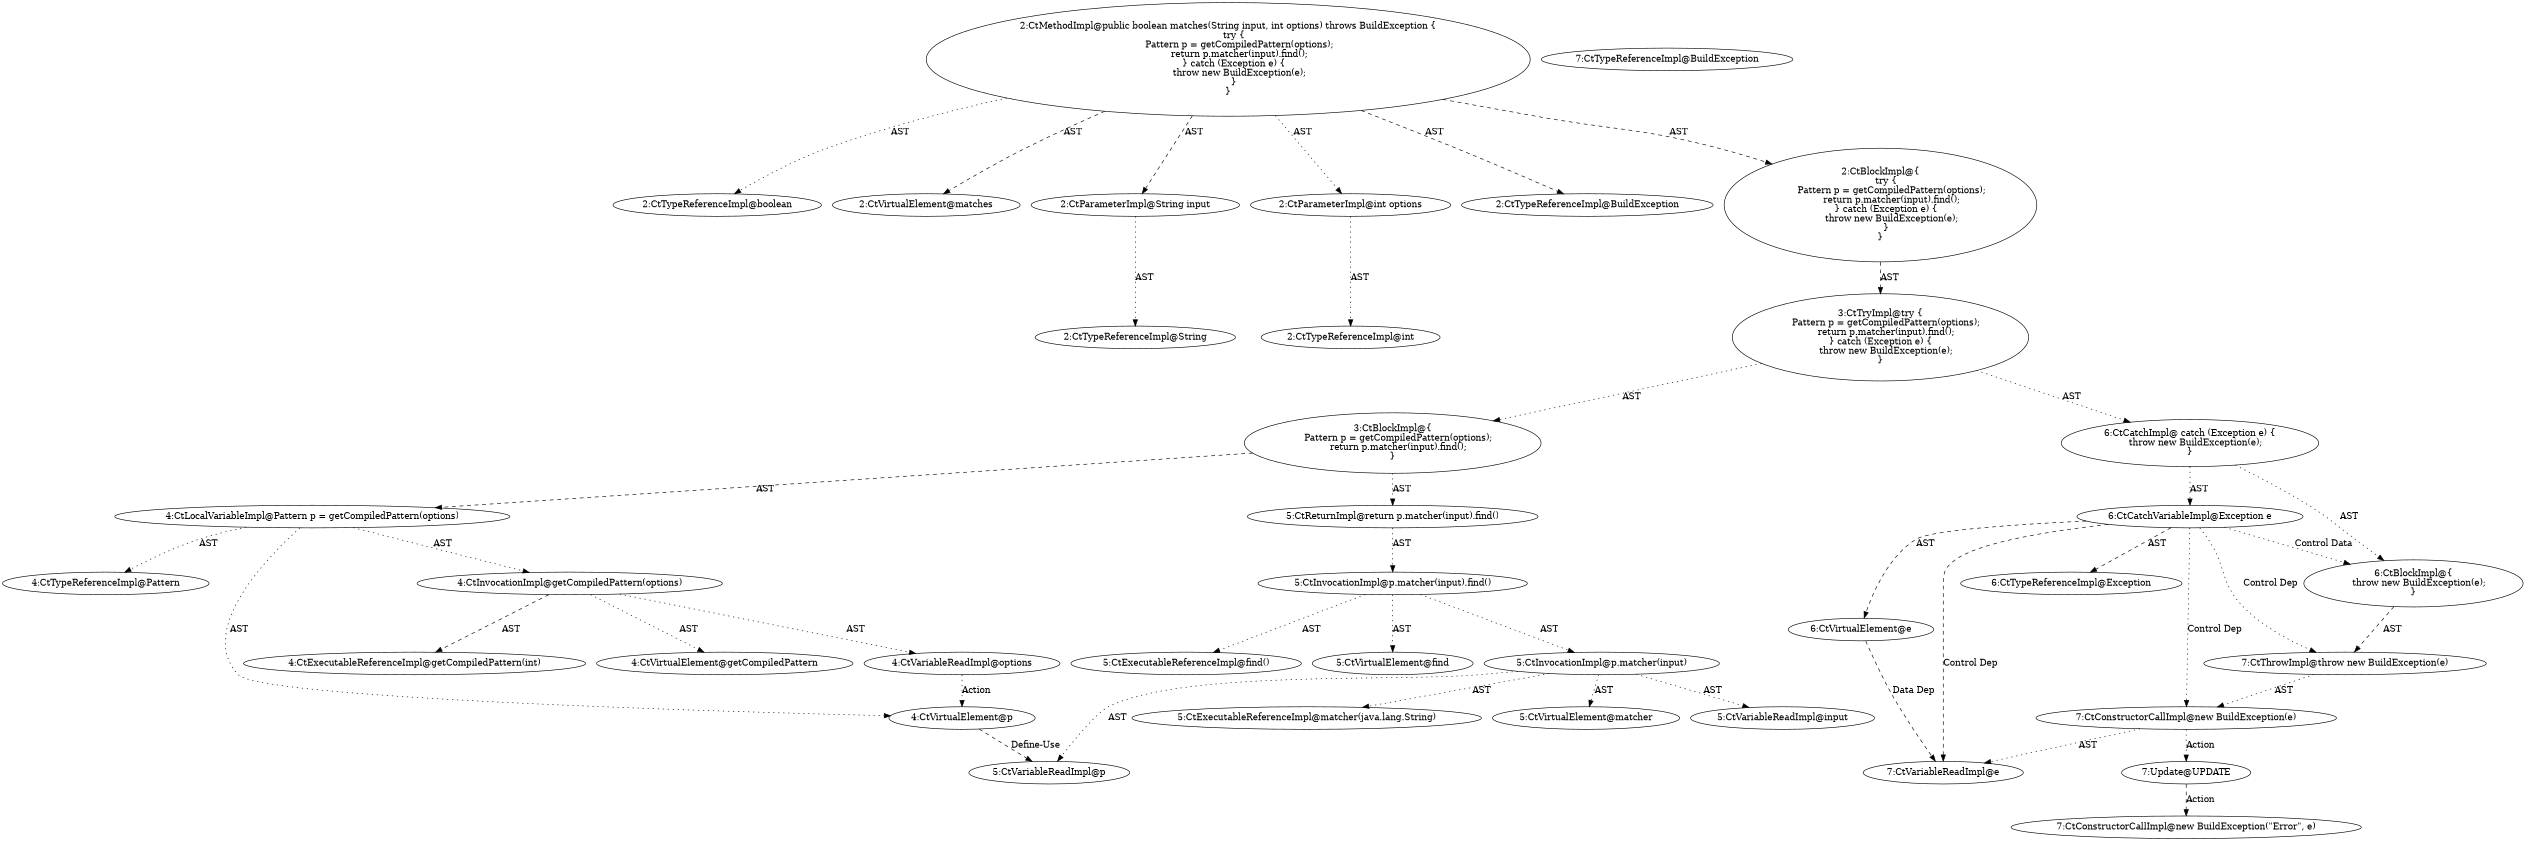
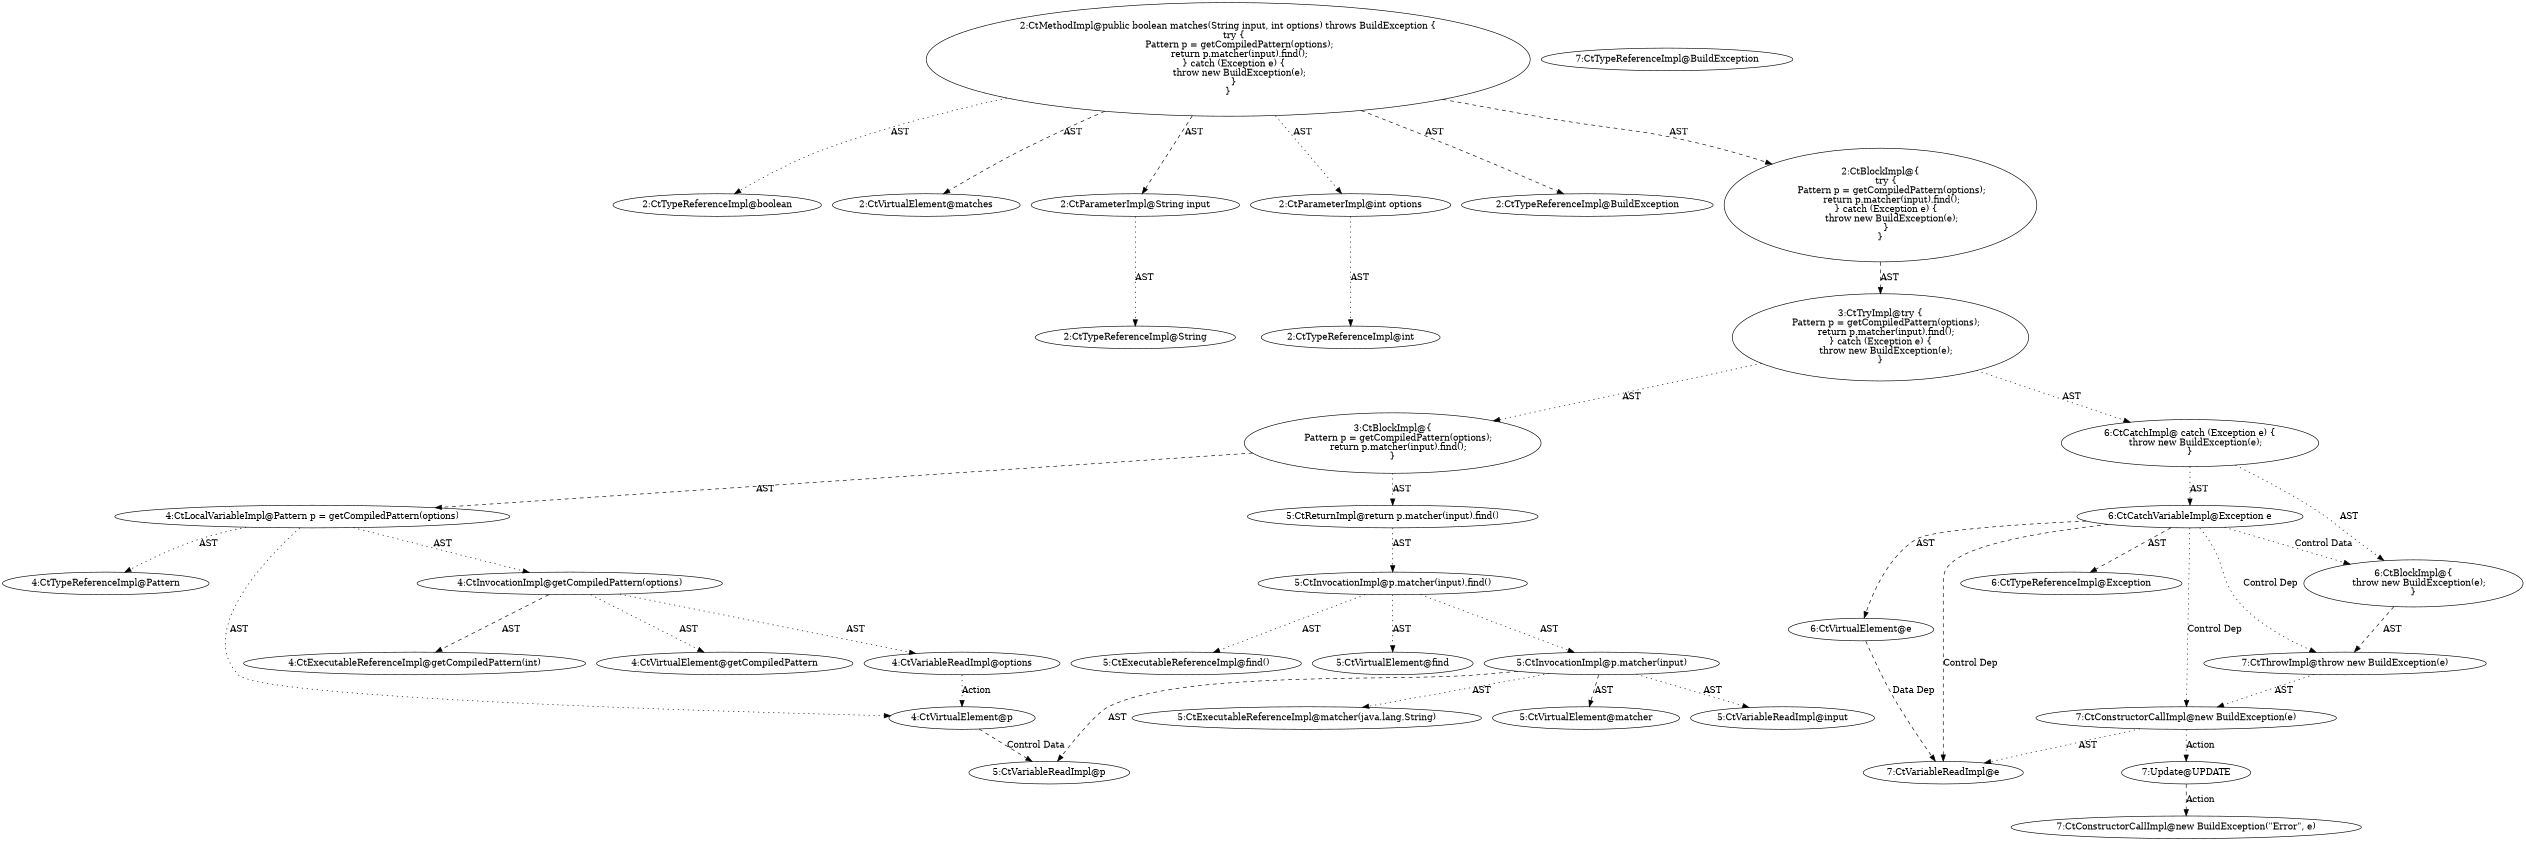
(1278, 680) -> (1278, 680)
(1595, 688) -> (1595, 688)
(1036, 745) -> (1036, 745)
